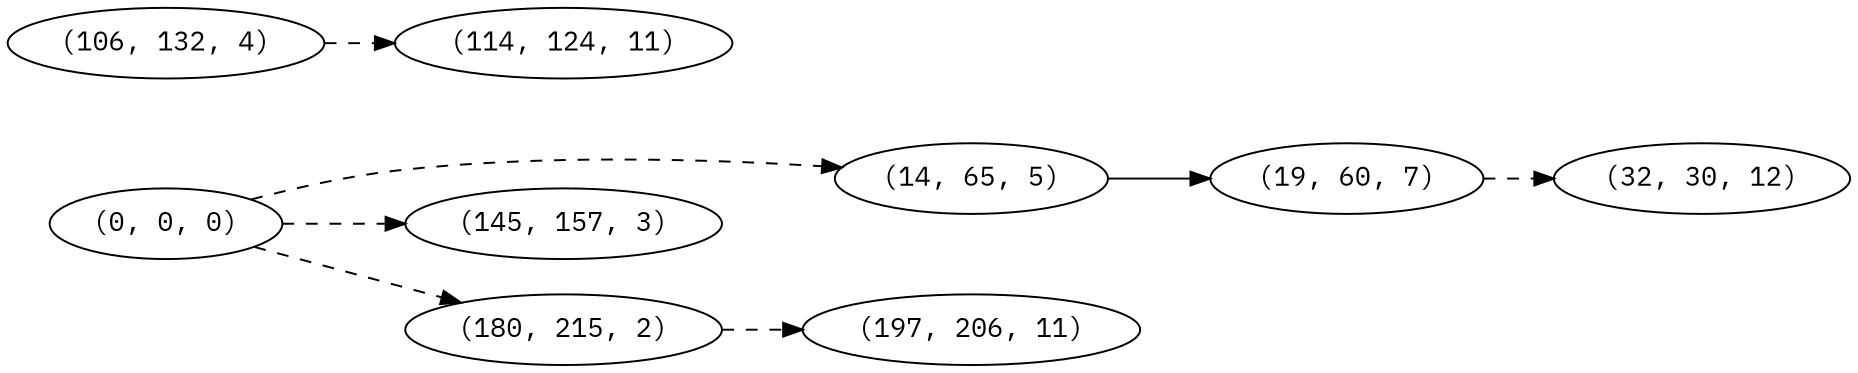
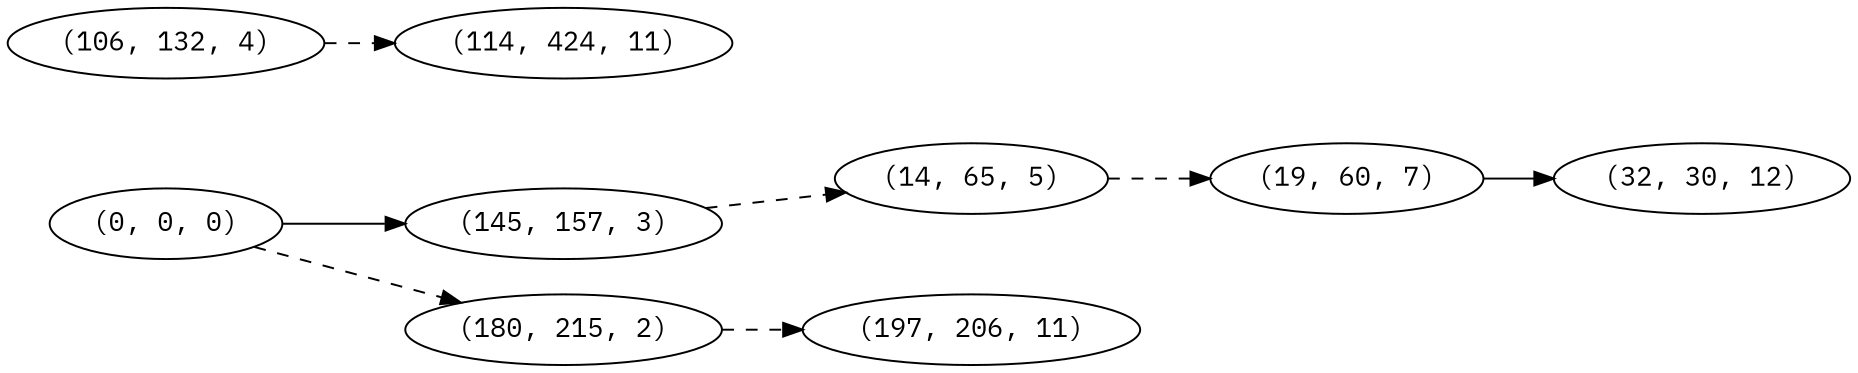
(564, 43) -> (564, 43)
(535, 161) -> (766, 201)
(1149, 179) -> (1149, 179)
(1509, 179) -> (1509, 179)
(334, 224) -> (334, 224)
